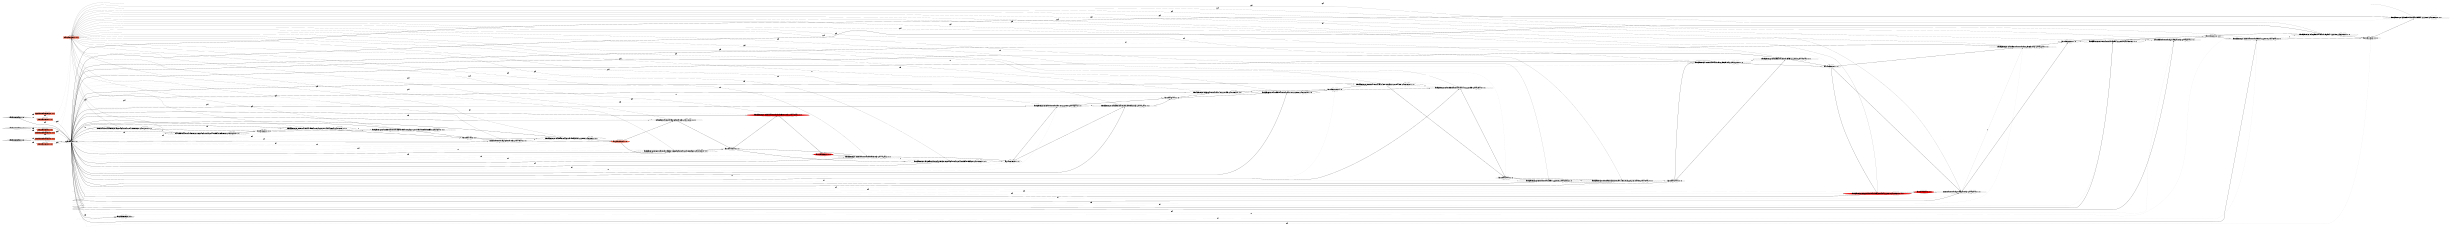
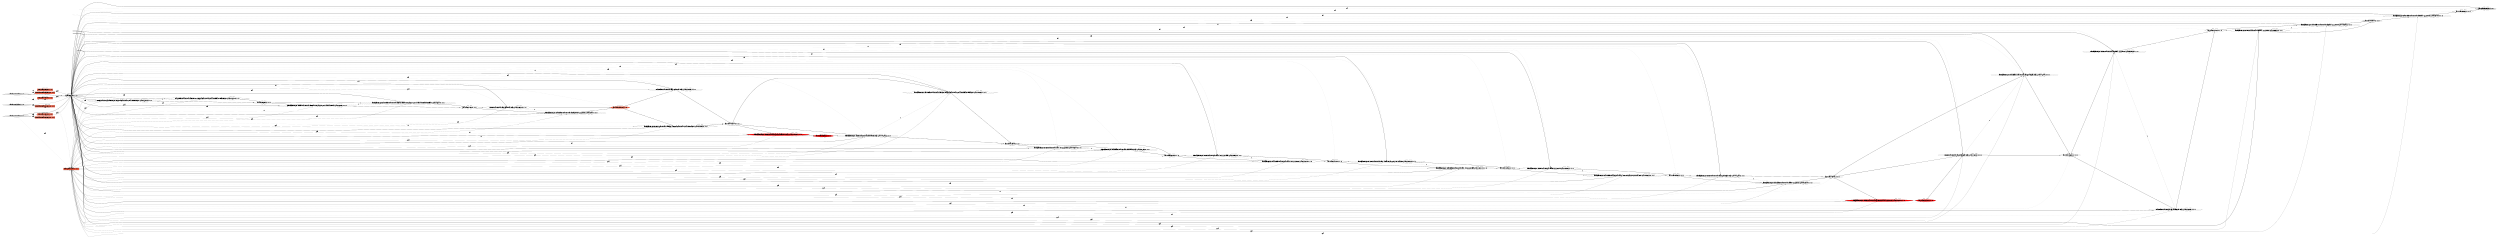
none -> (2463, 12)
